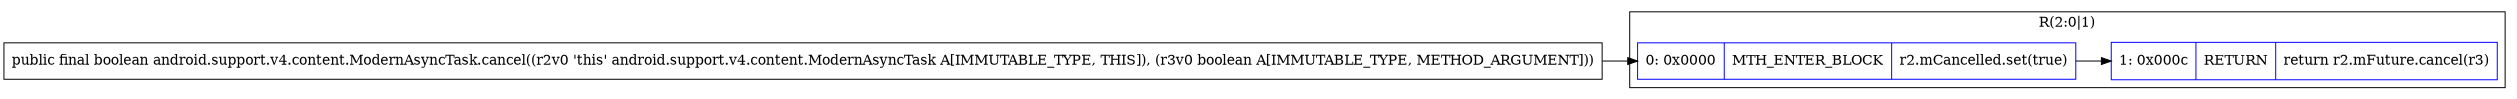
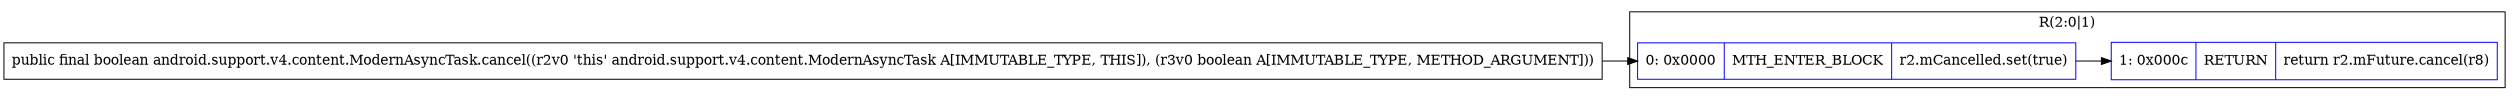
(2386, 61) -> (2386, 61)
